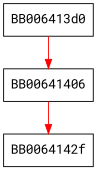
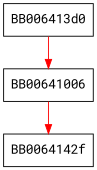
(48, 85) -> (48, 85)
